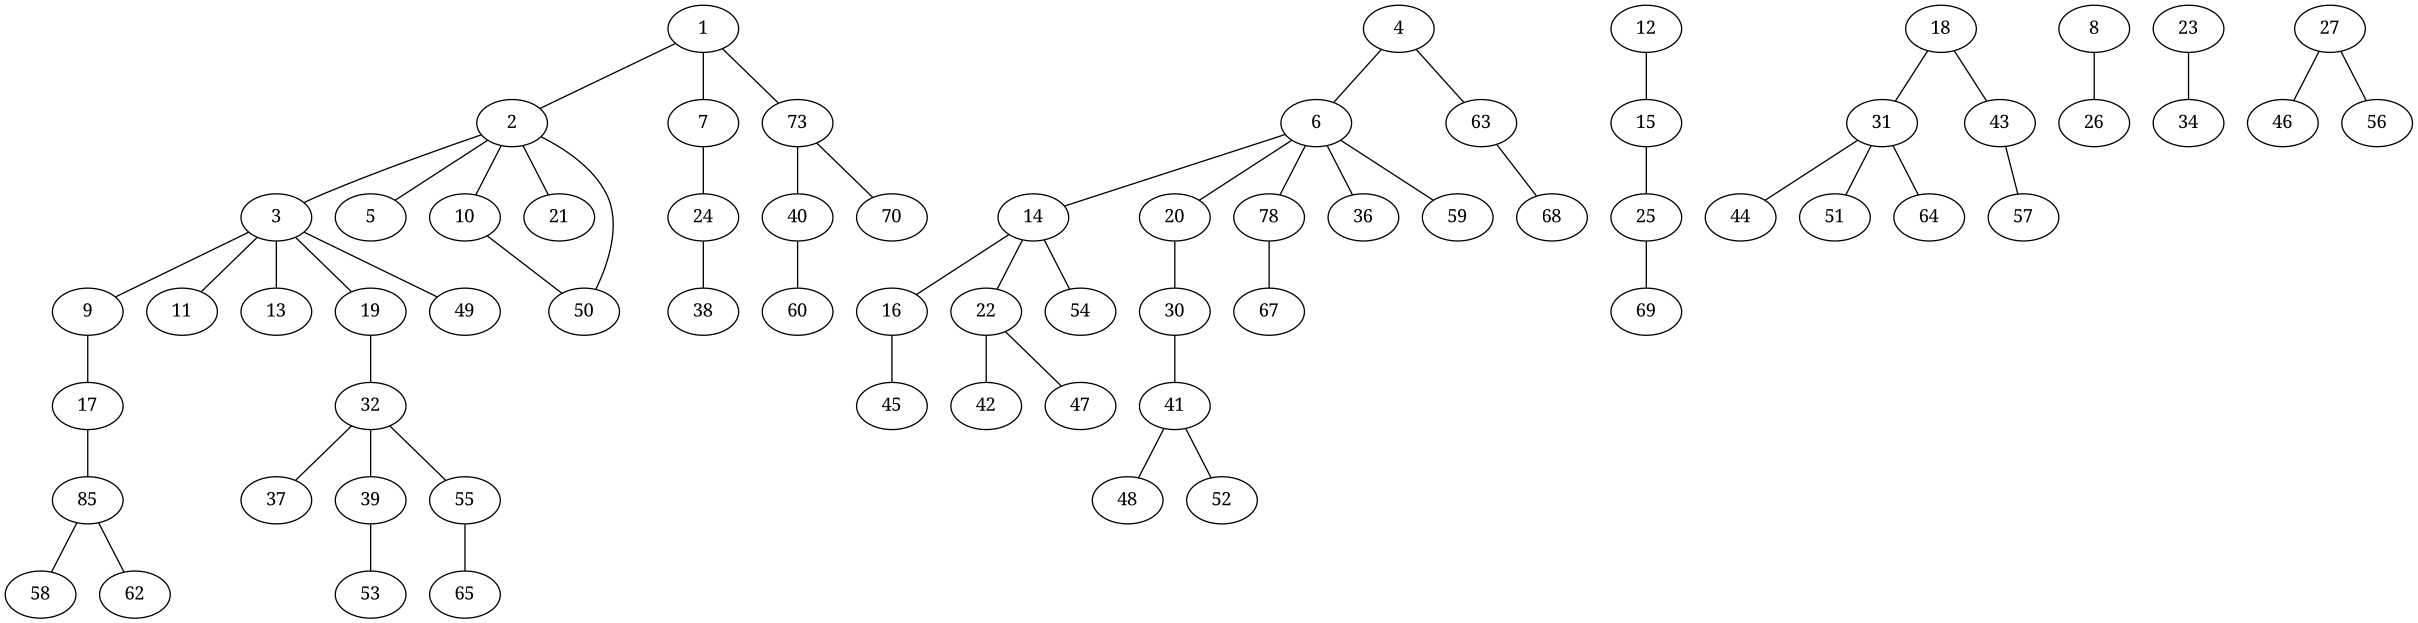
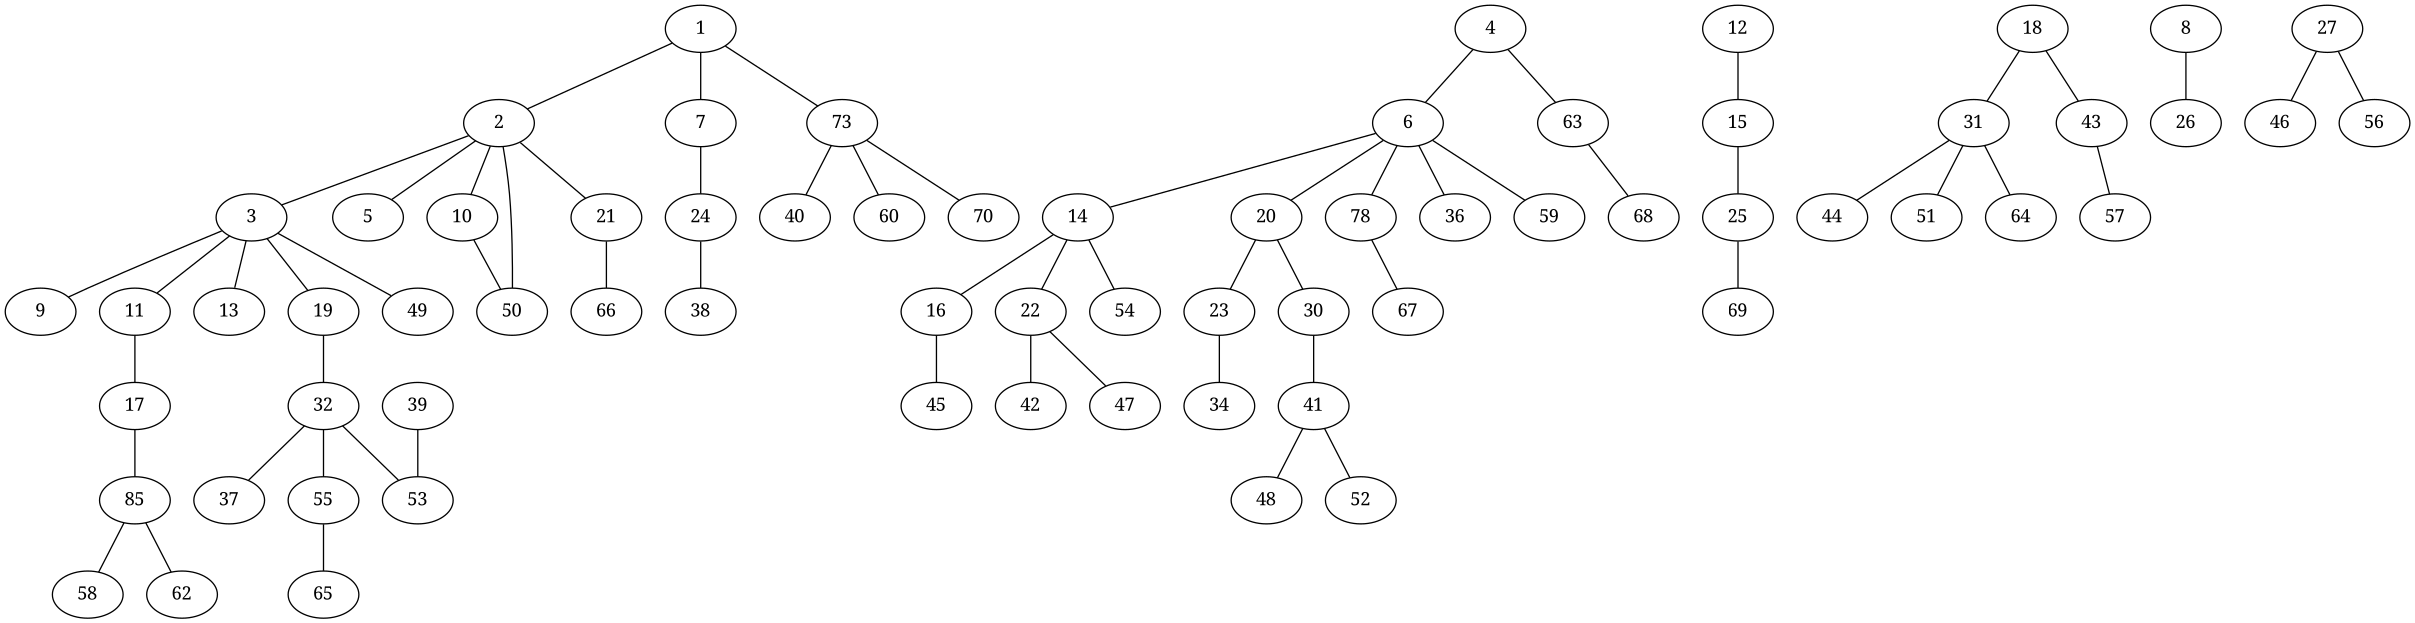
(798, 265) -> (866, 170)
none -> (1243, 265)
none -> (606, 312)
(88, 359) -> (135, 359)
(371, 453) -> (371, 453)
